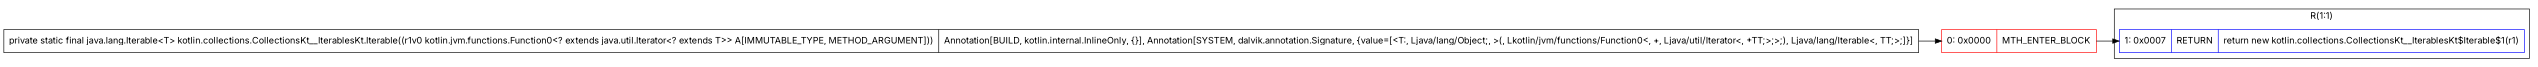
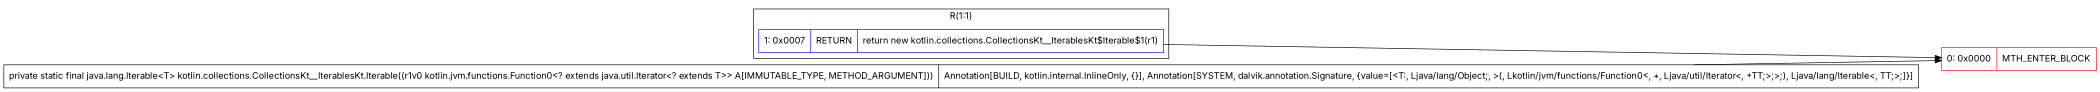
(2104, 41) -> (1549, 51)
